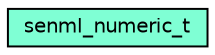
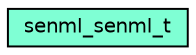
(108, 28) -> (98, 28)
